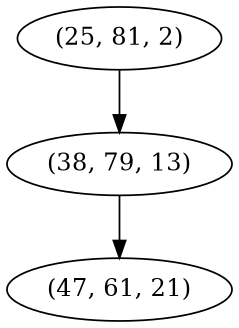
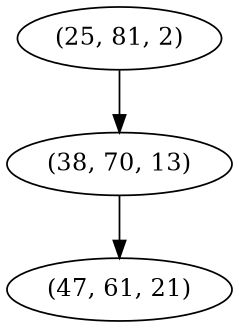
(119, 164) -> (119, 164)
